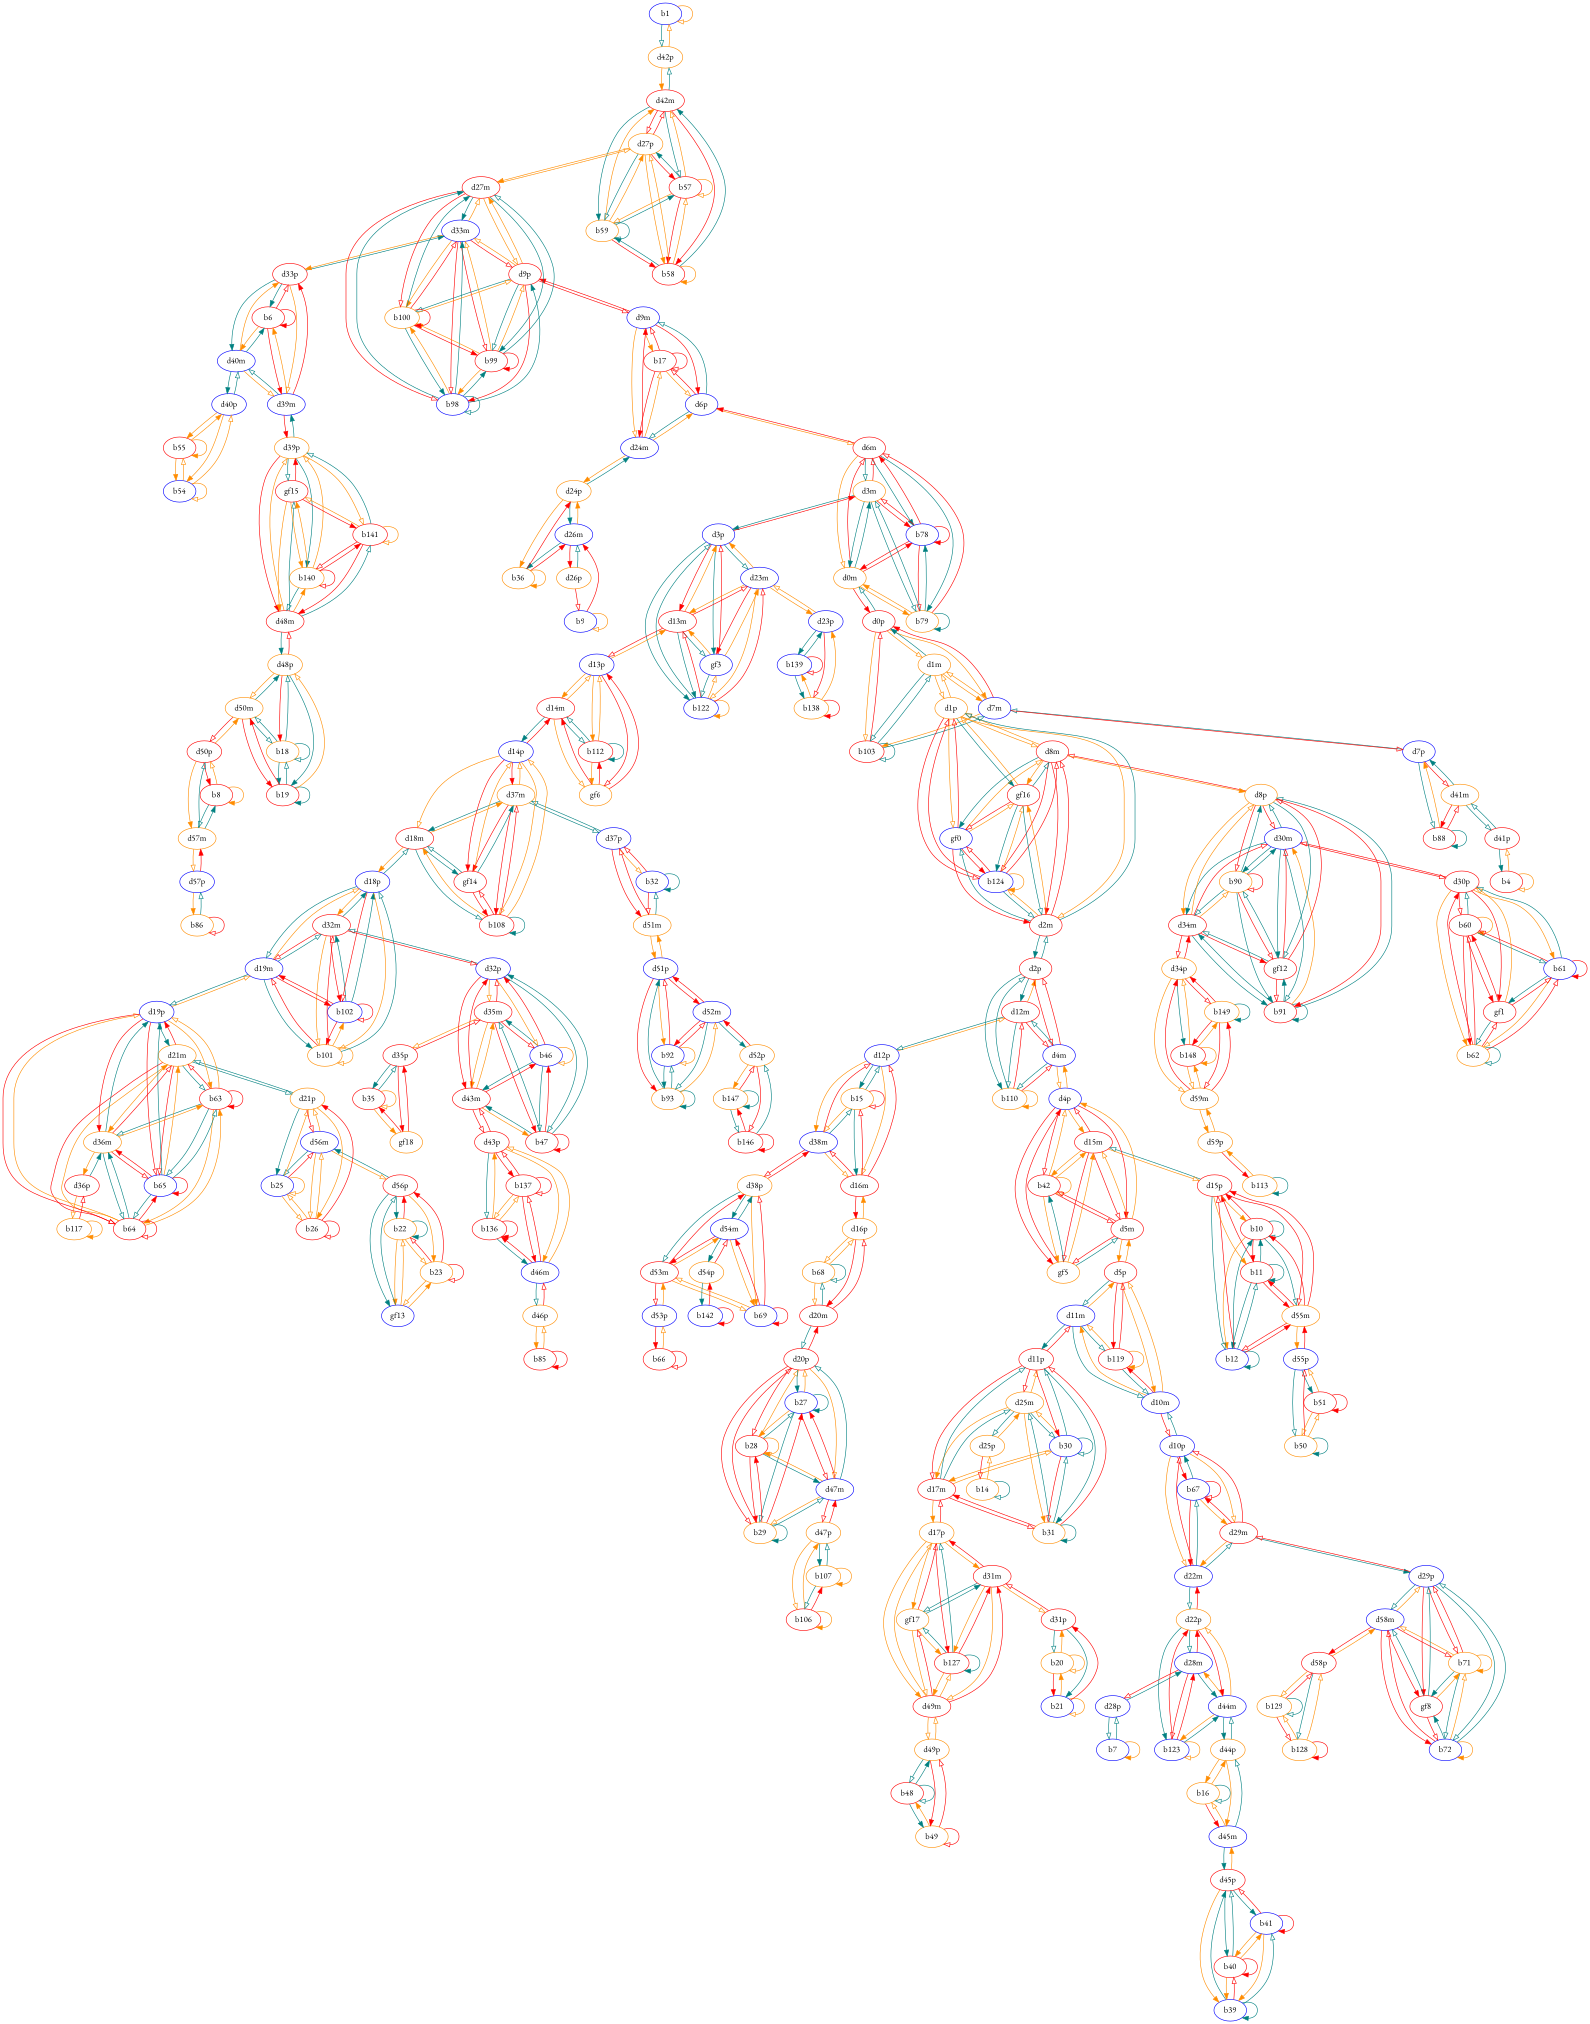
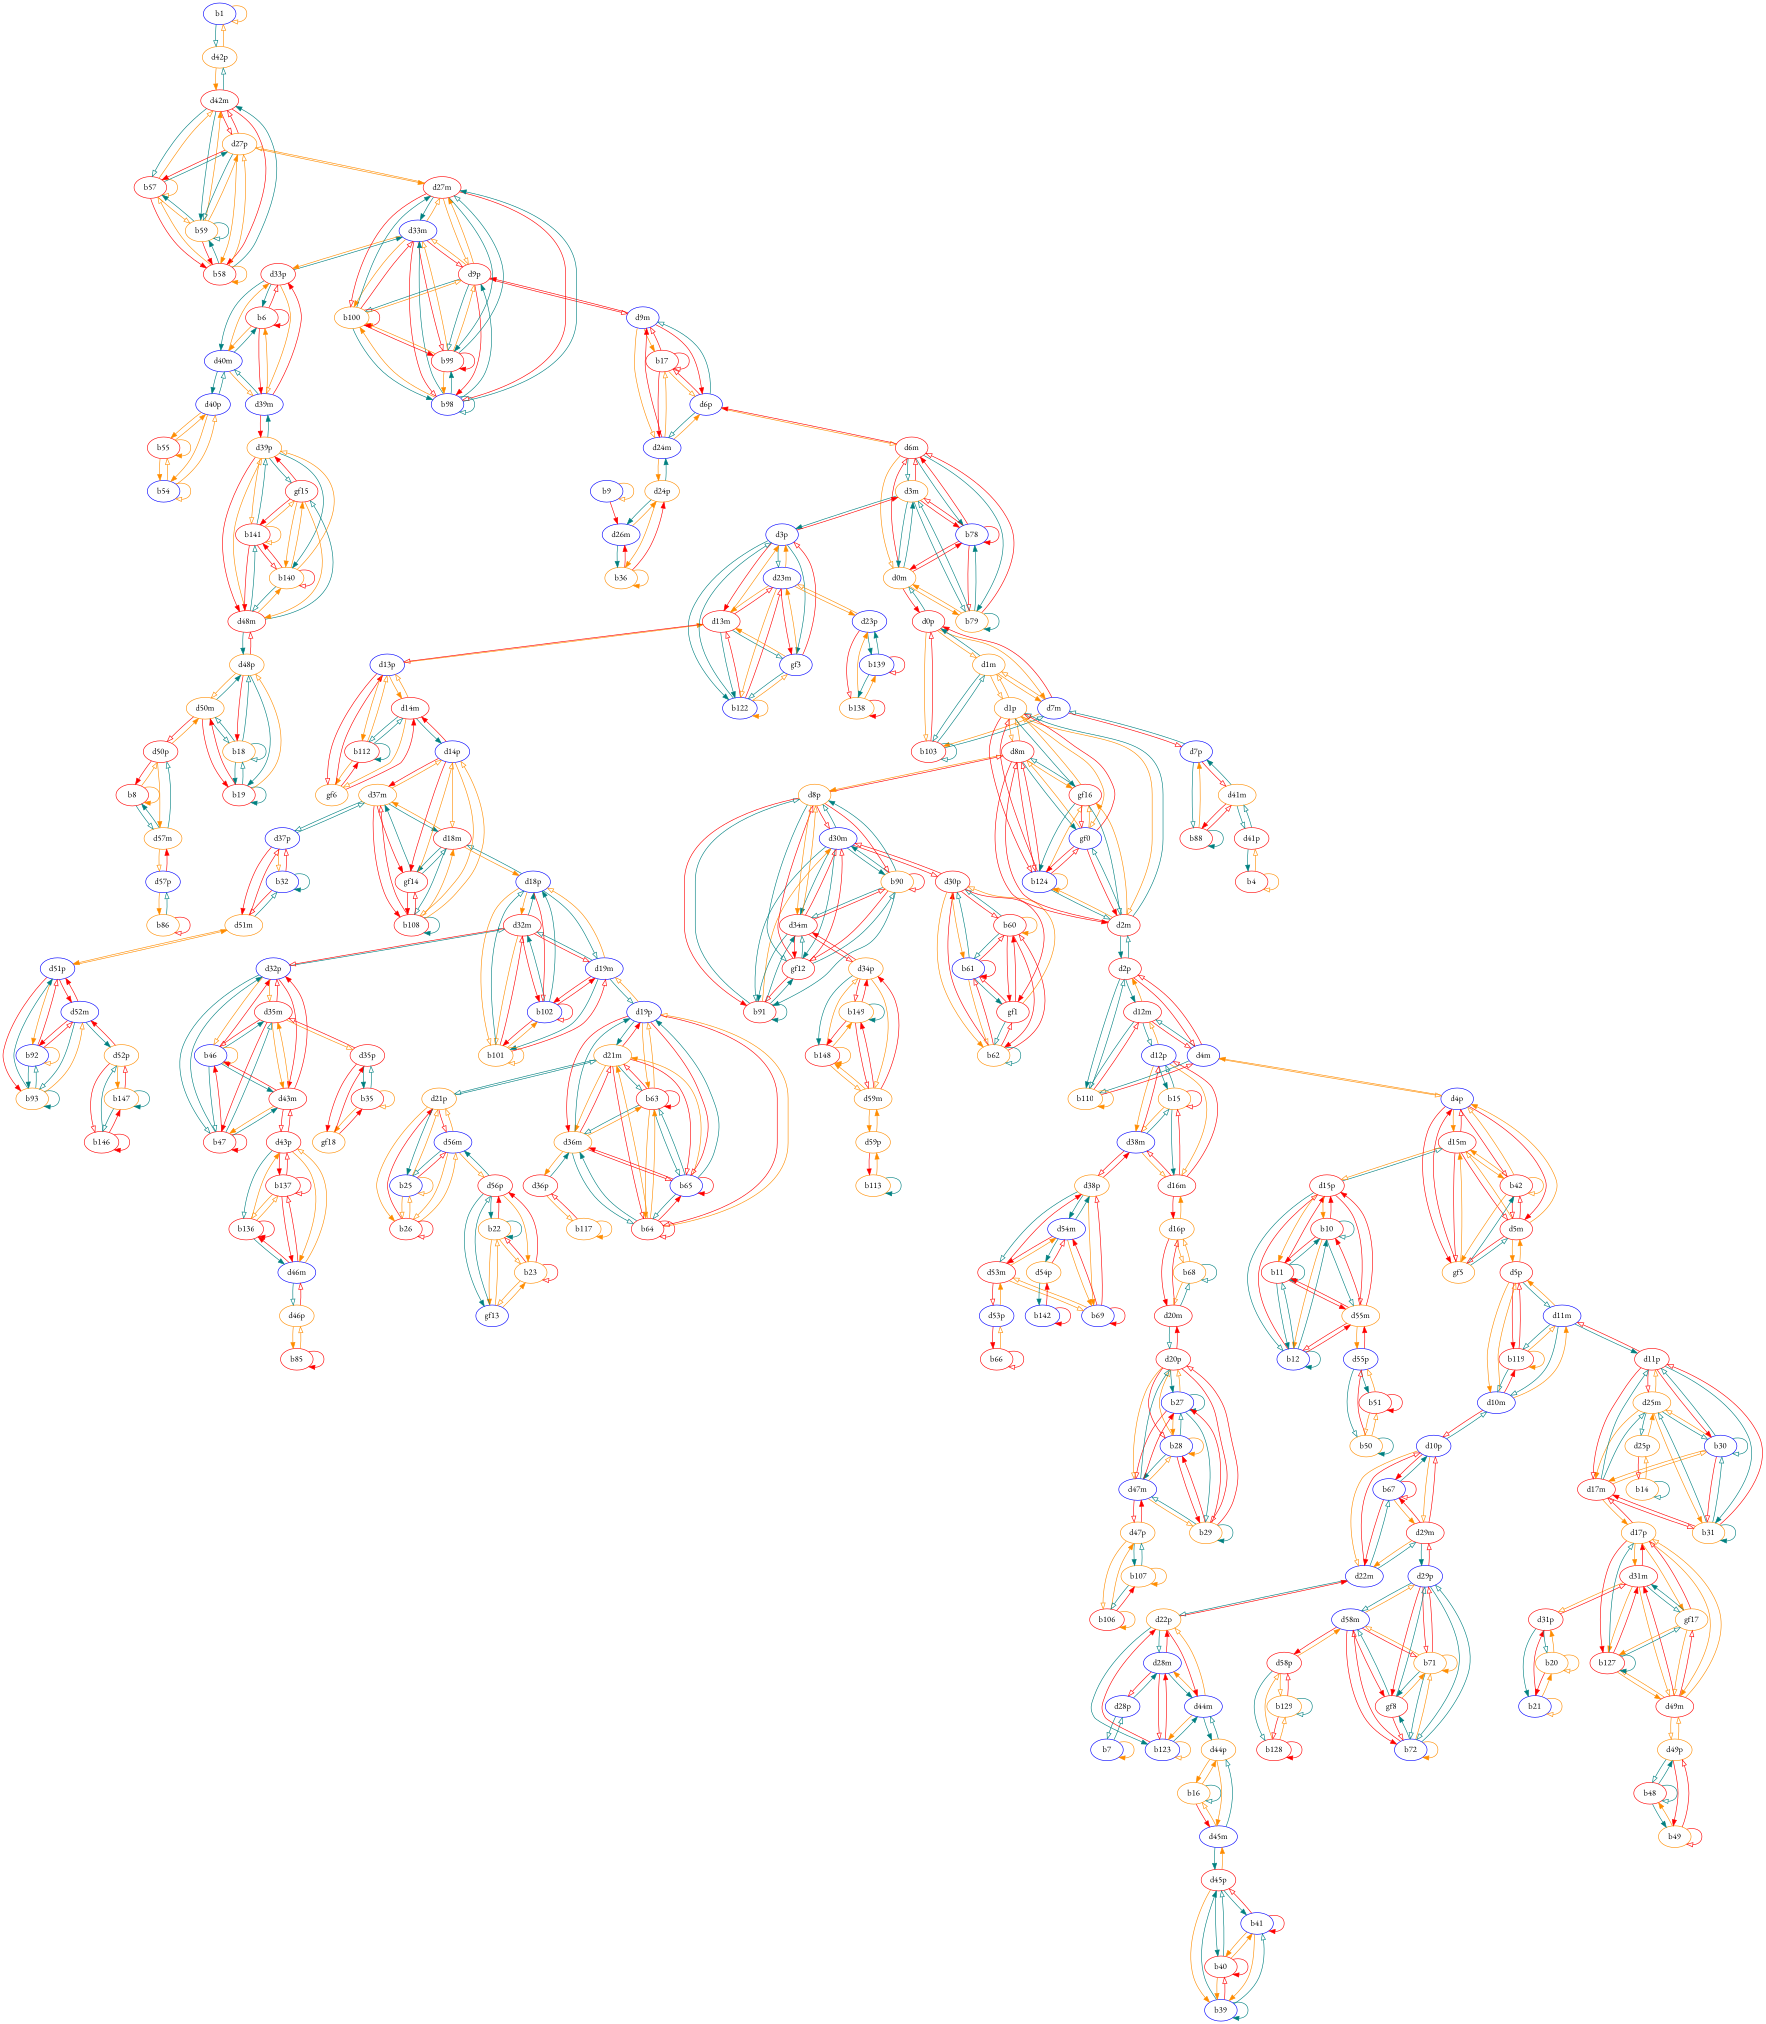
(574, 578) -> none
(1212, 907) -> (847, 906)
(752, 1446) -> (1176, 1446)
(1300, 1750) -> (1274, 1750)
